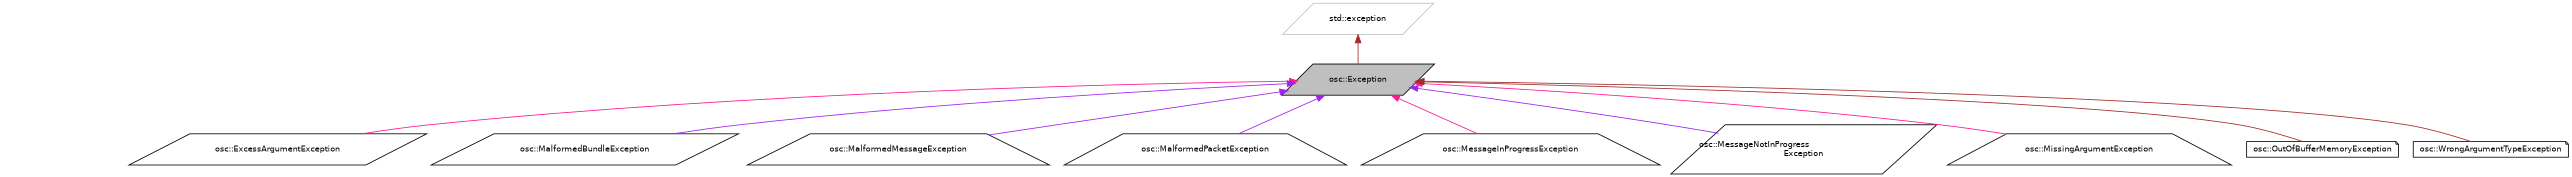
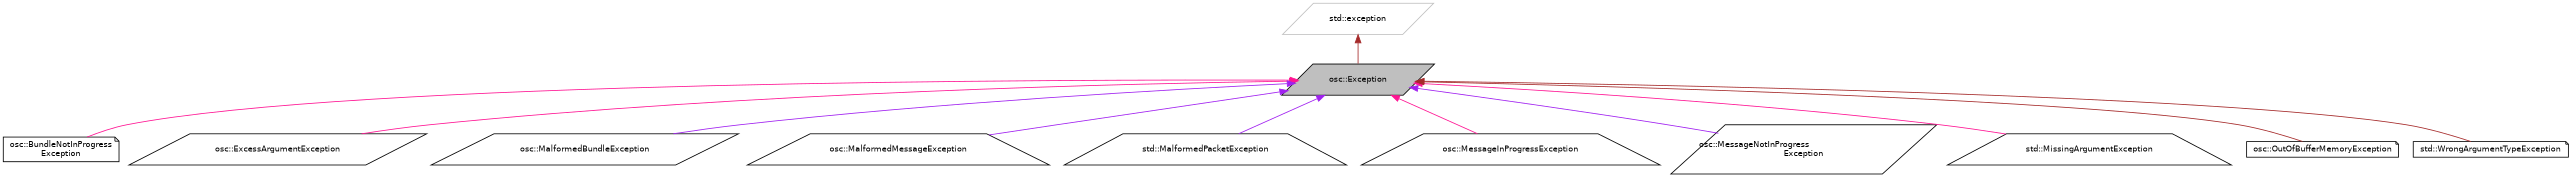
none -> (61, 149)
(1205, 149) -> (1205, 149)
(2089, 149) -> (2089, 149)
(2491, 149) -> (2491, 149)
